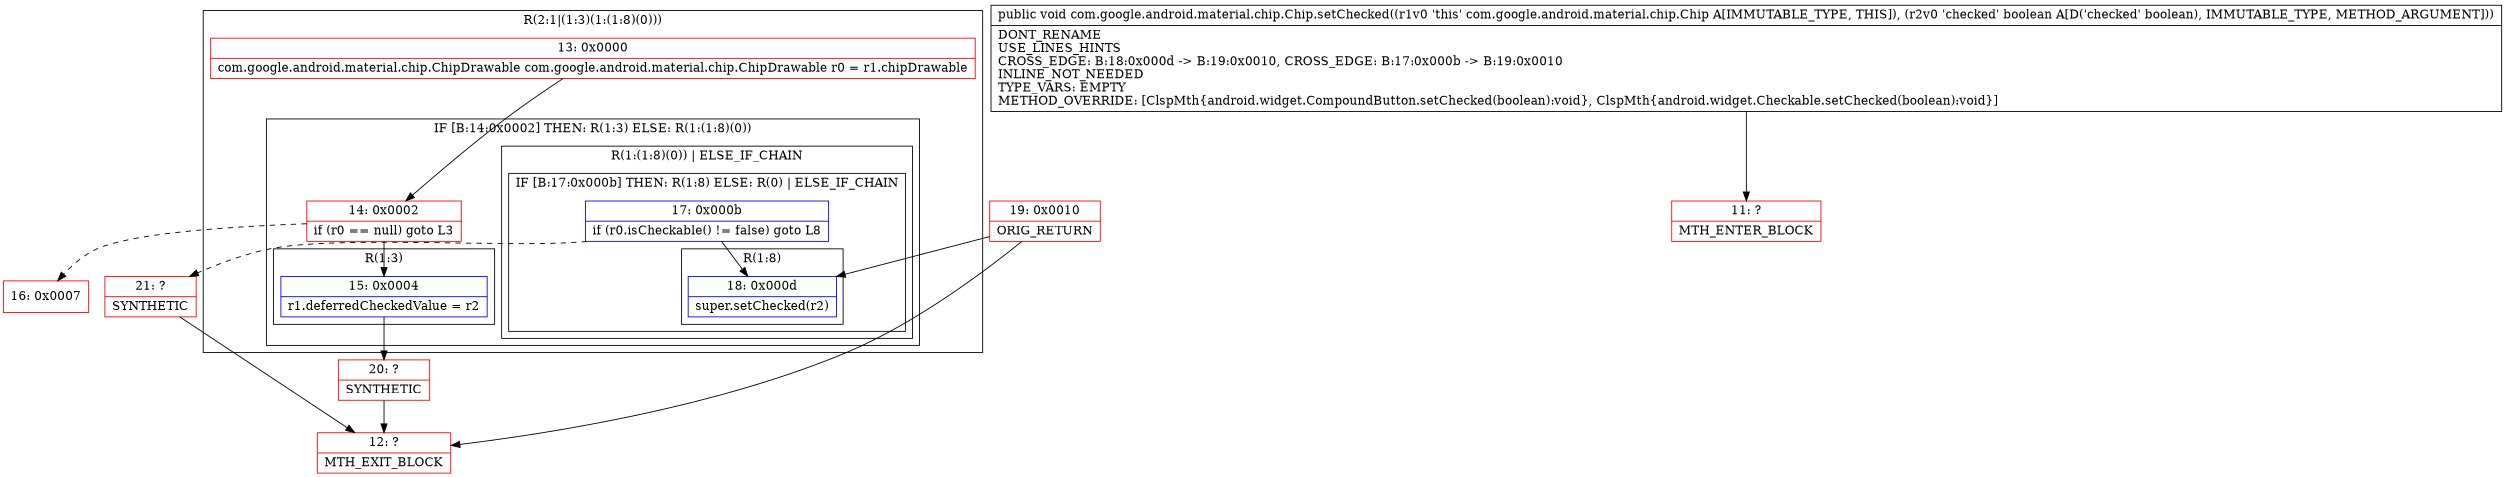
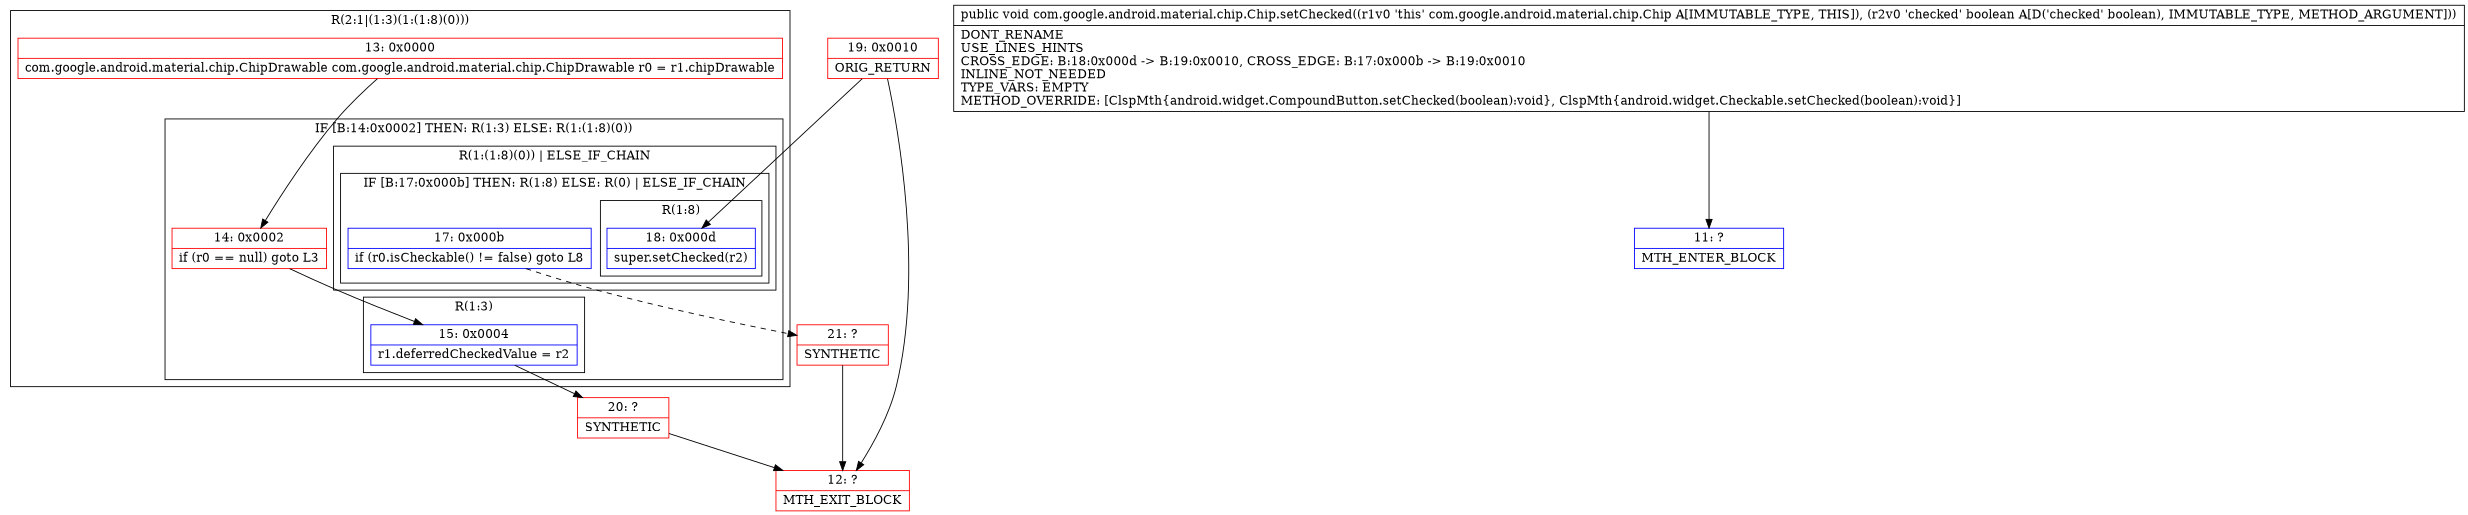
(1746, 221) -> (1709, 248)
(732, 255) -> none
(46, 297) -> none
